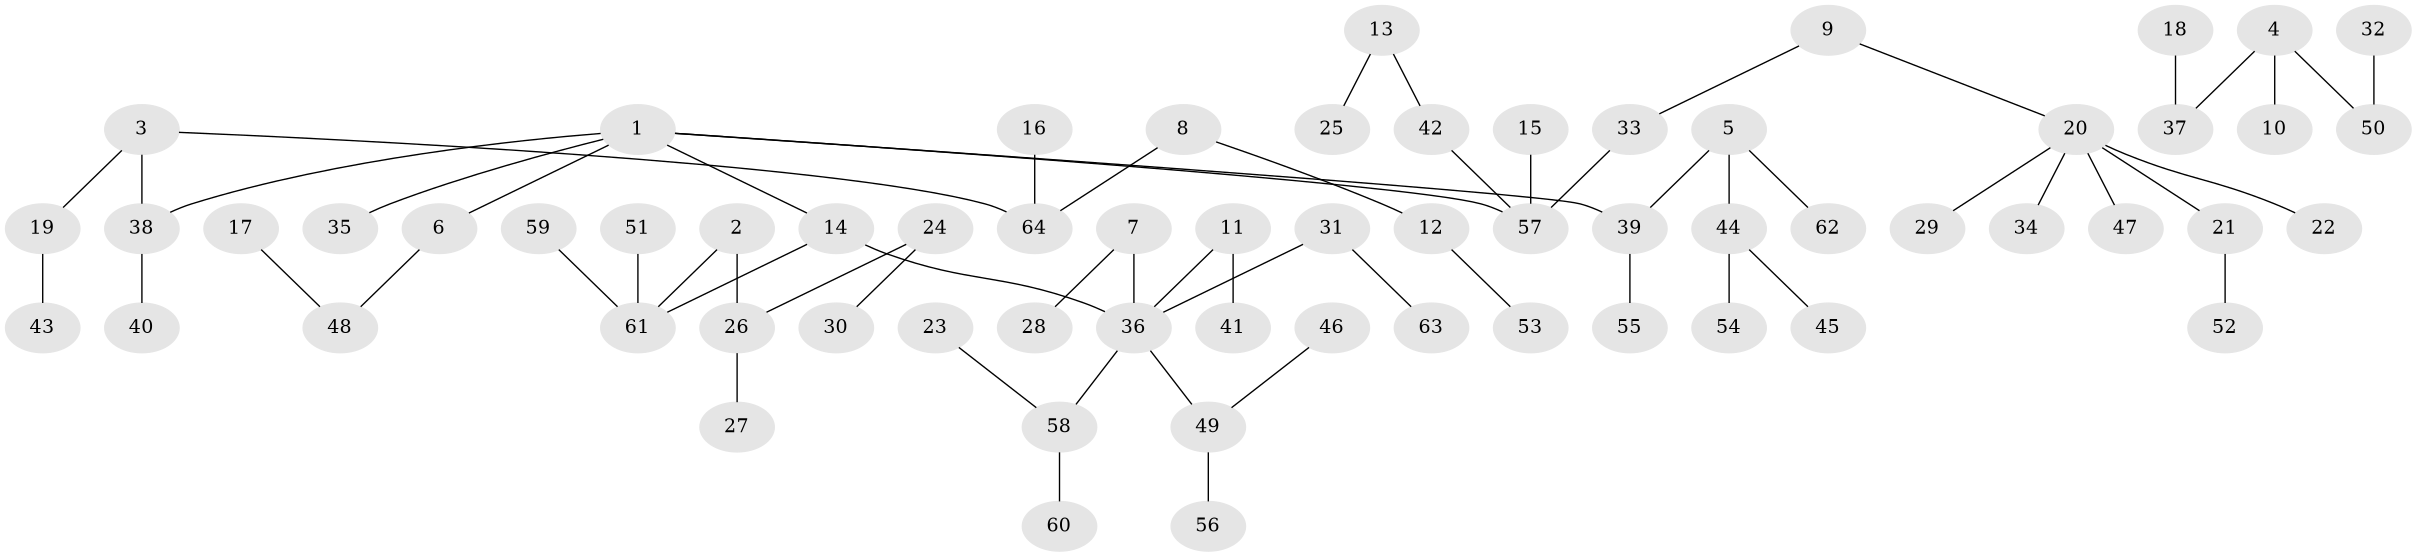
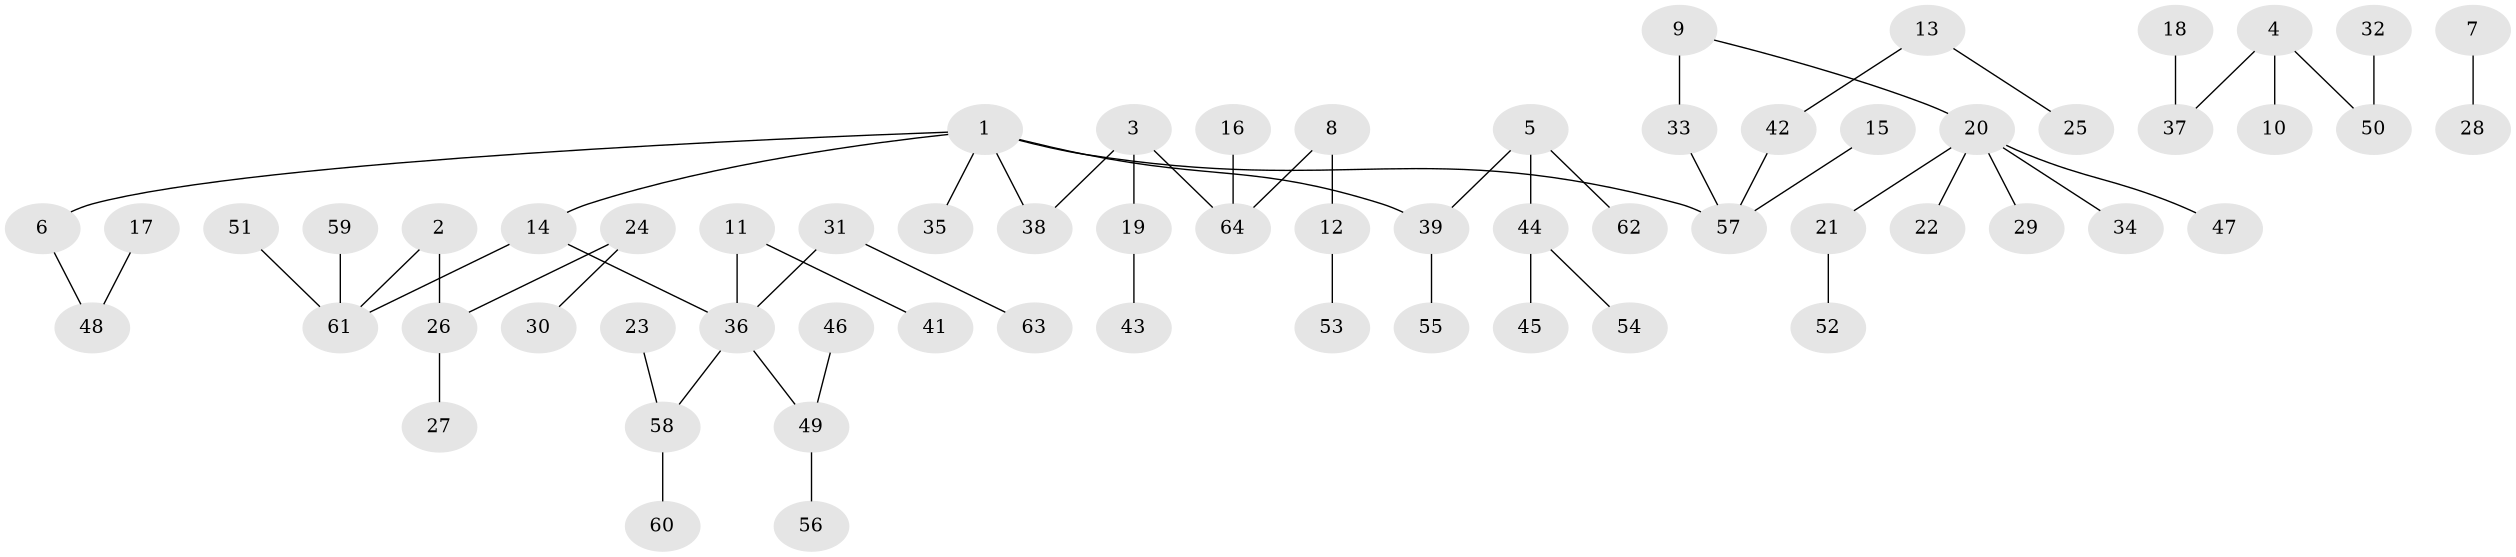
(1134, 278) -> none
(142, 328) -> none
